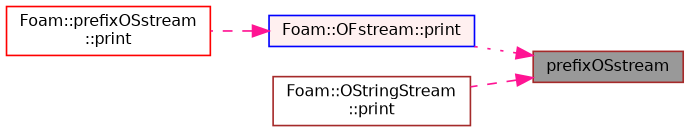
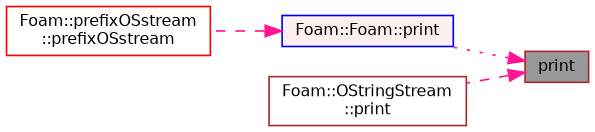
(108, 31) -> (108, 31)
(372, 31) -> (368, 31)
(608, 67) -> (557, 67)
